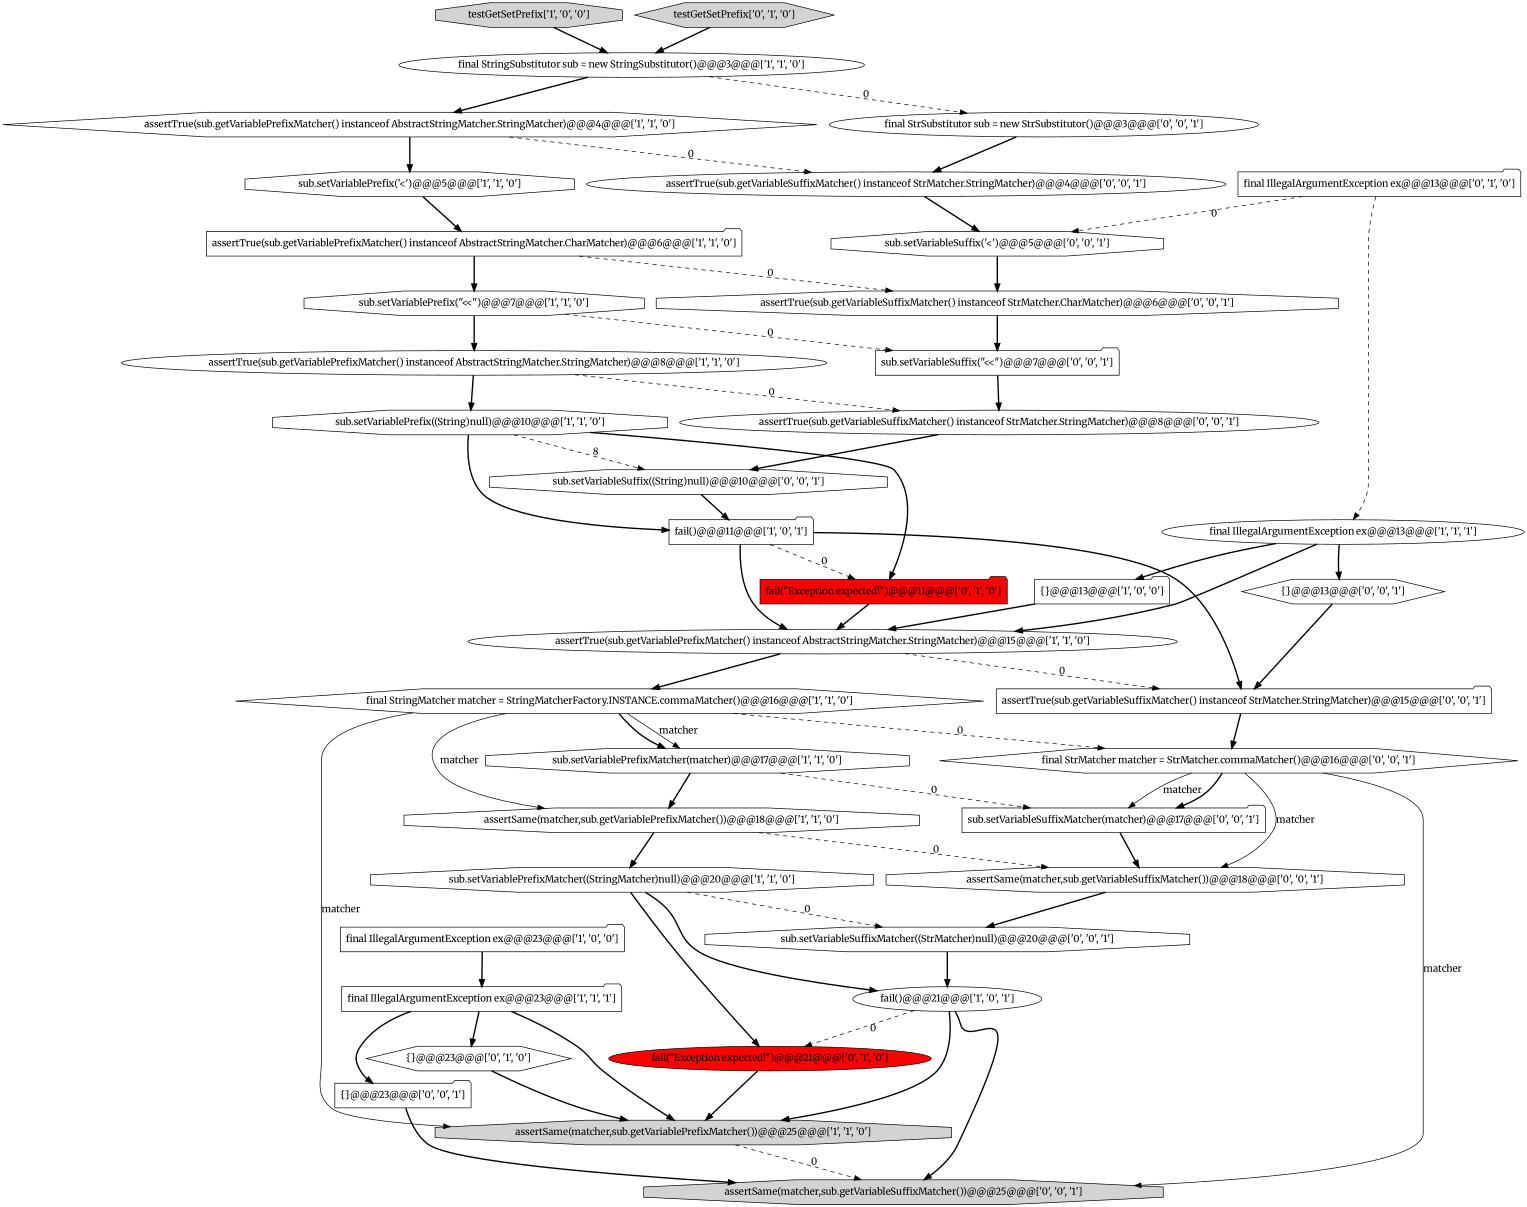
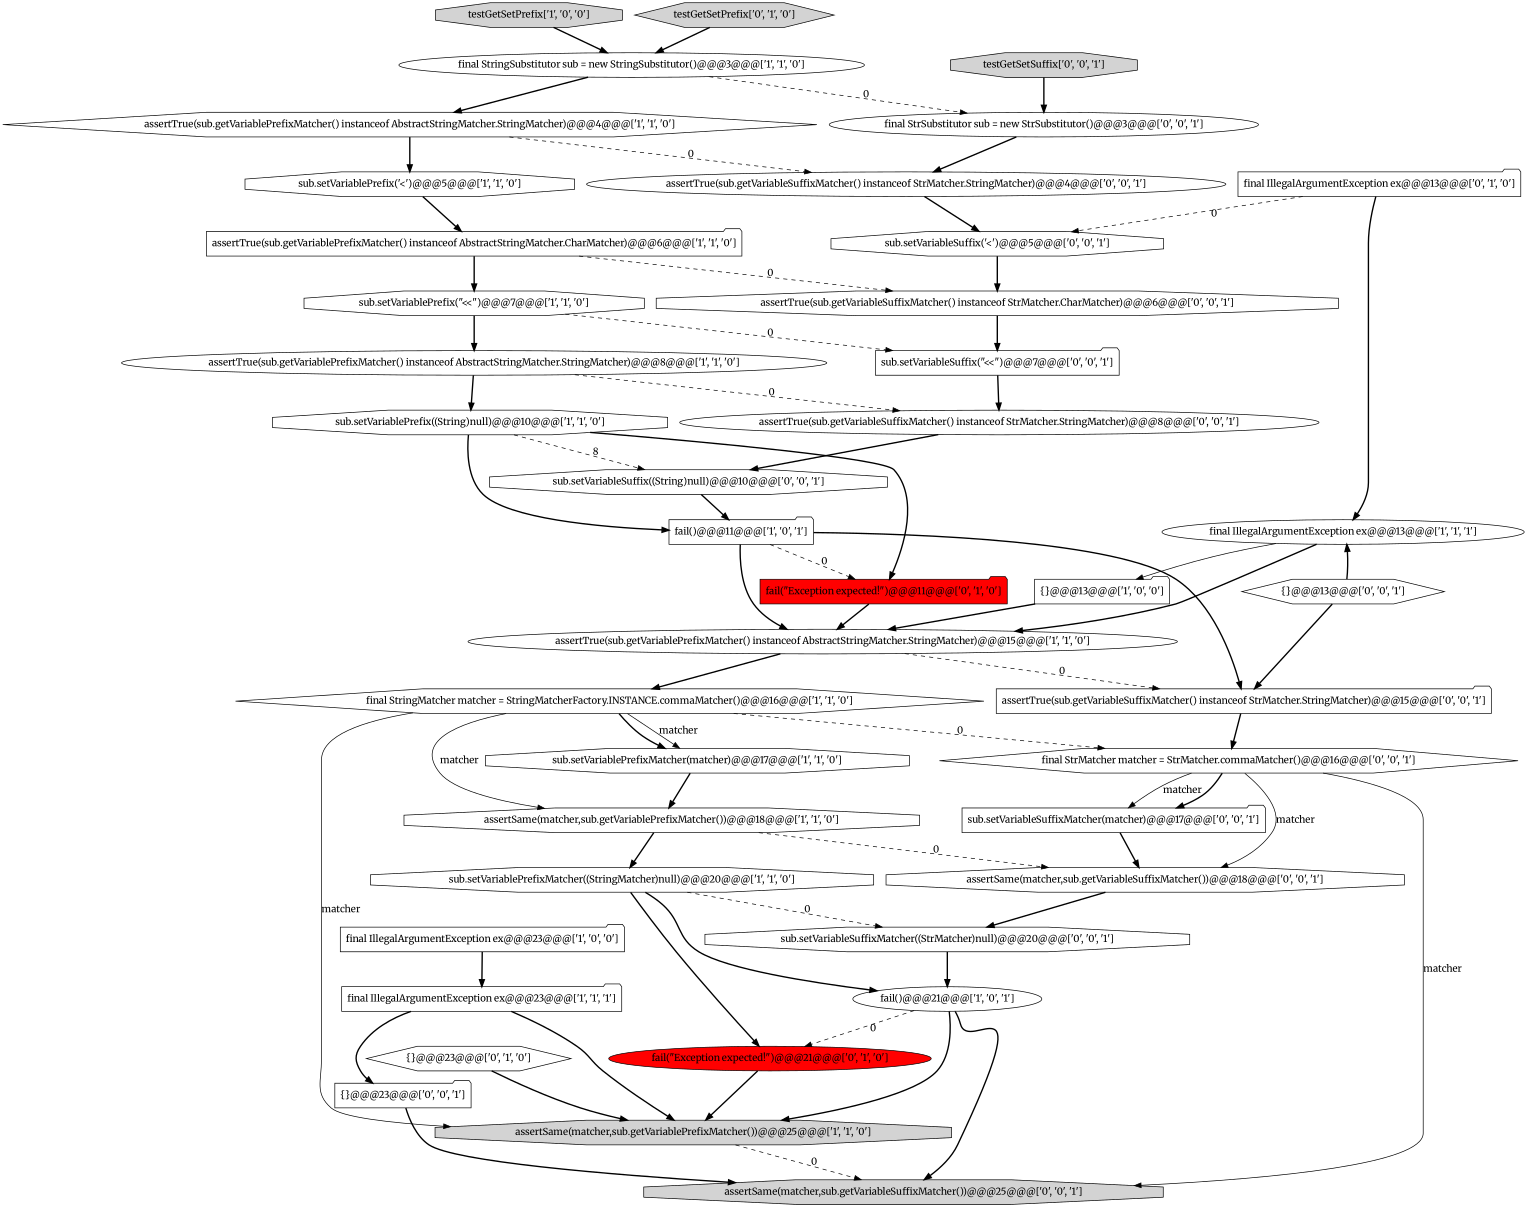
none -> (1044, 65)
(1368, 356) -> (1368, 356)
(1209, 558) -> (1209, 558)
(1338, 558) -> (1348, 565)
(902, 790) -> none
(476, 1025) -> none
